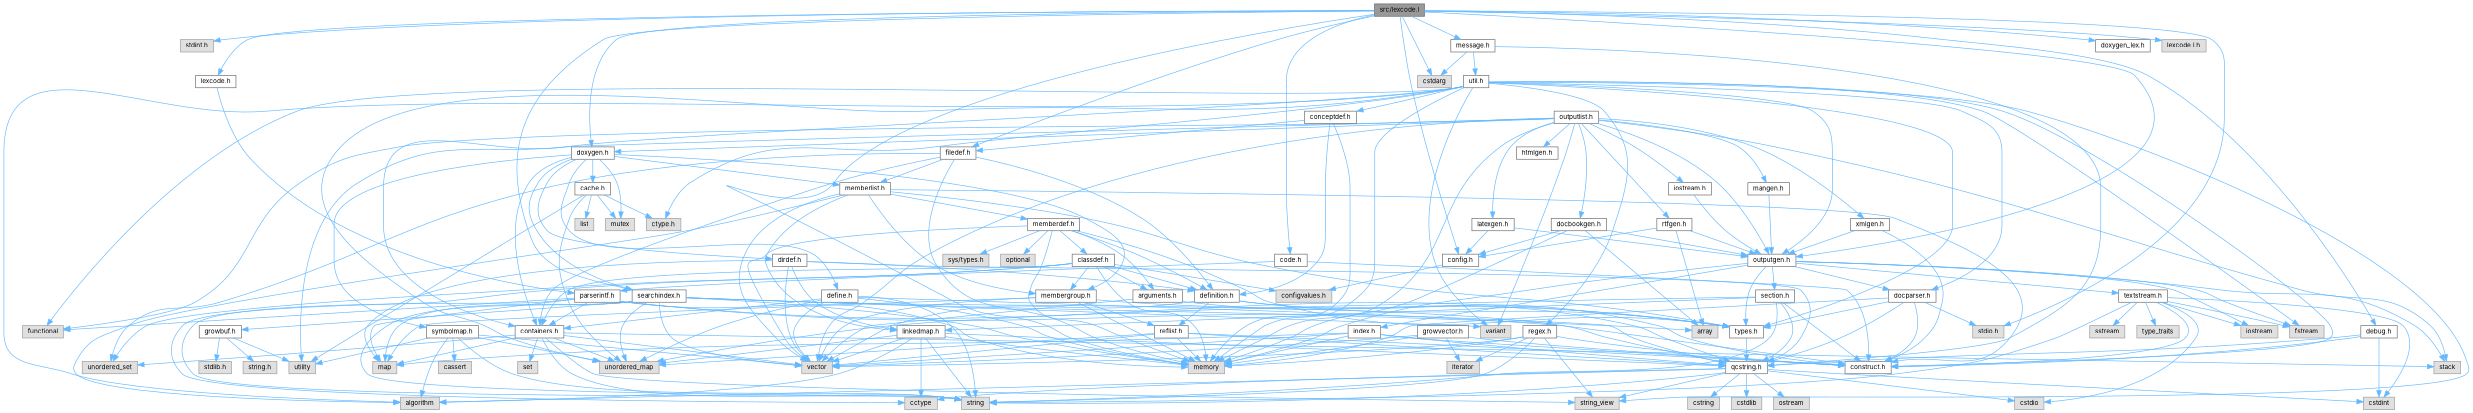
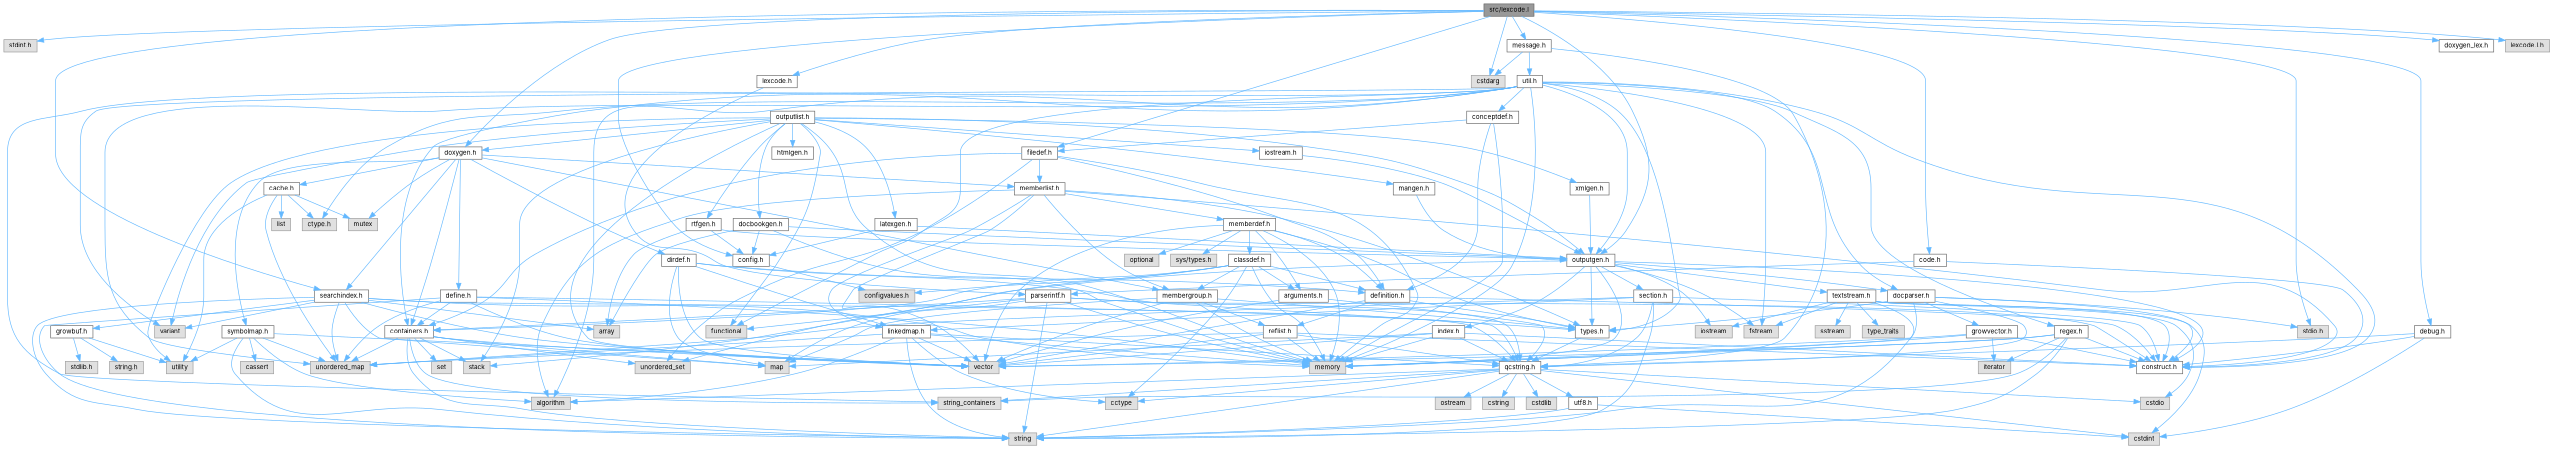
(766, 195) -> none
(1943, 292) -> (1917, 277)
none -> (1961, 318)
none -> (1583, 403)
(1597, 403) -> (969, 403)
